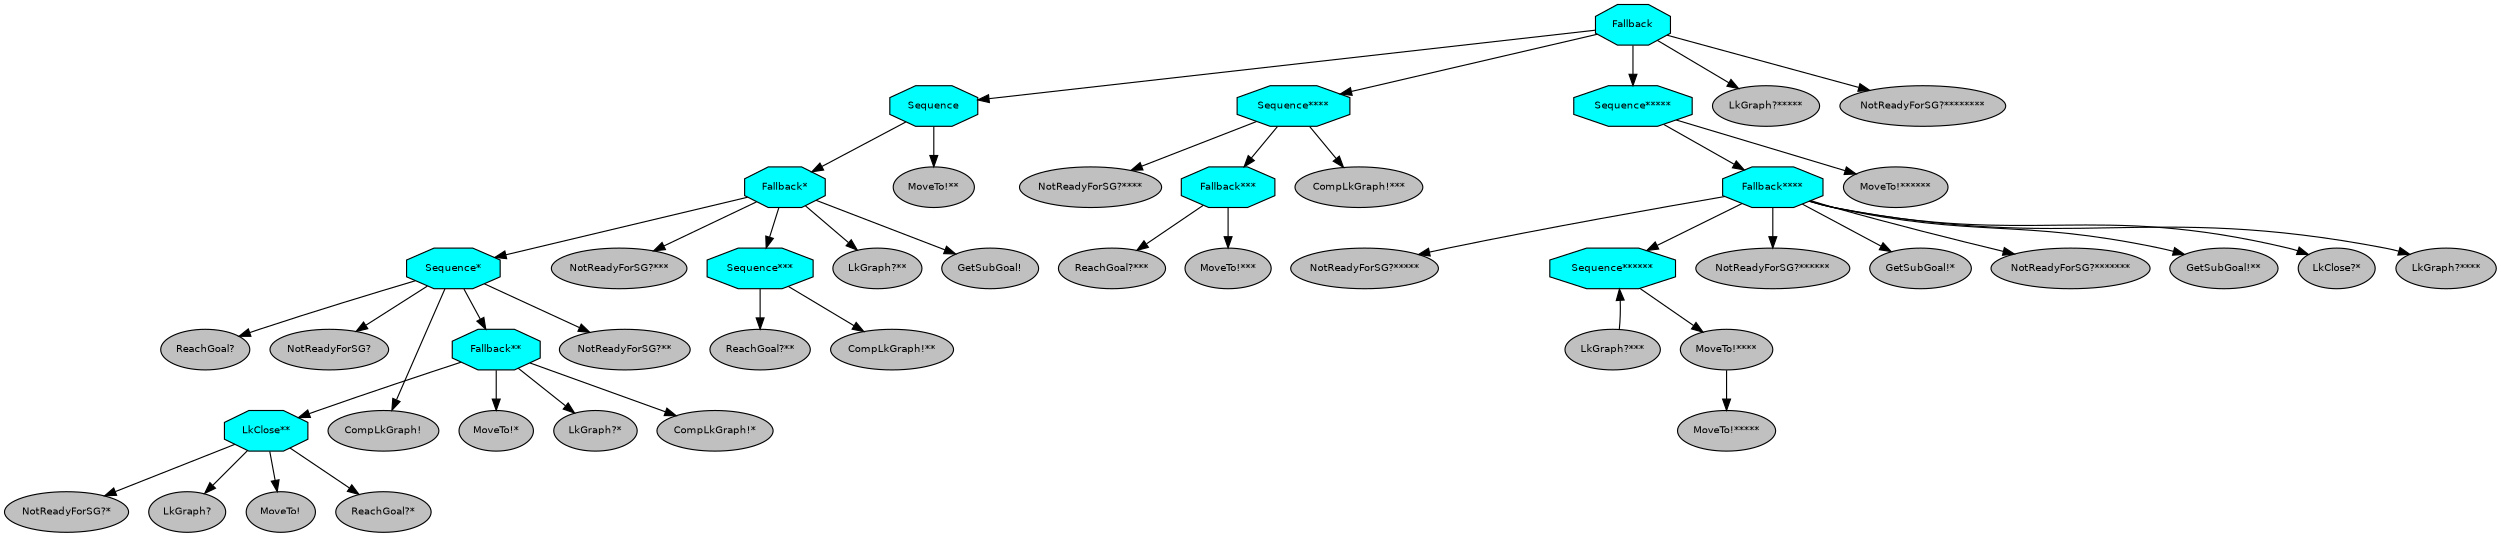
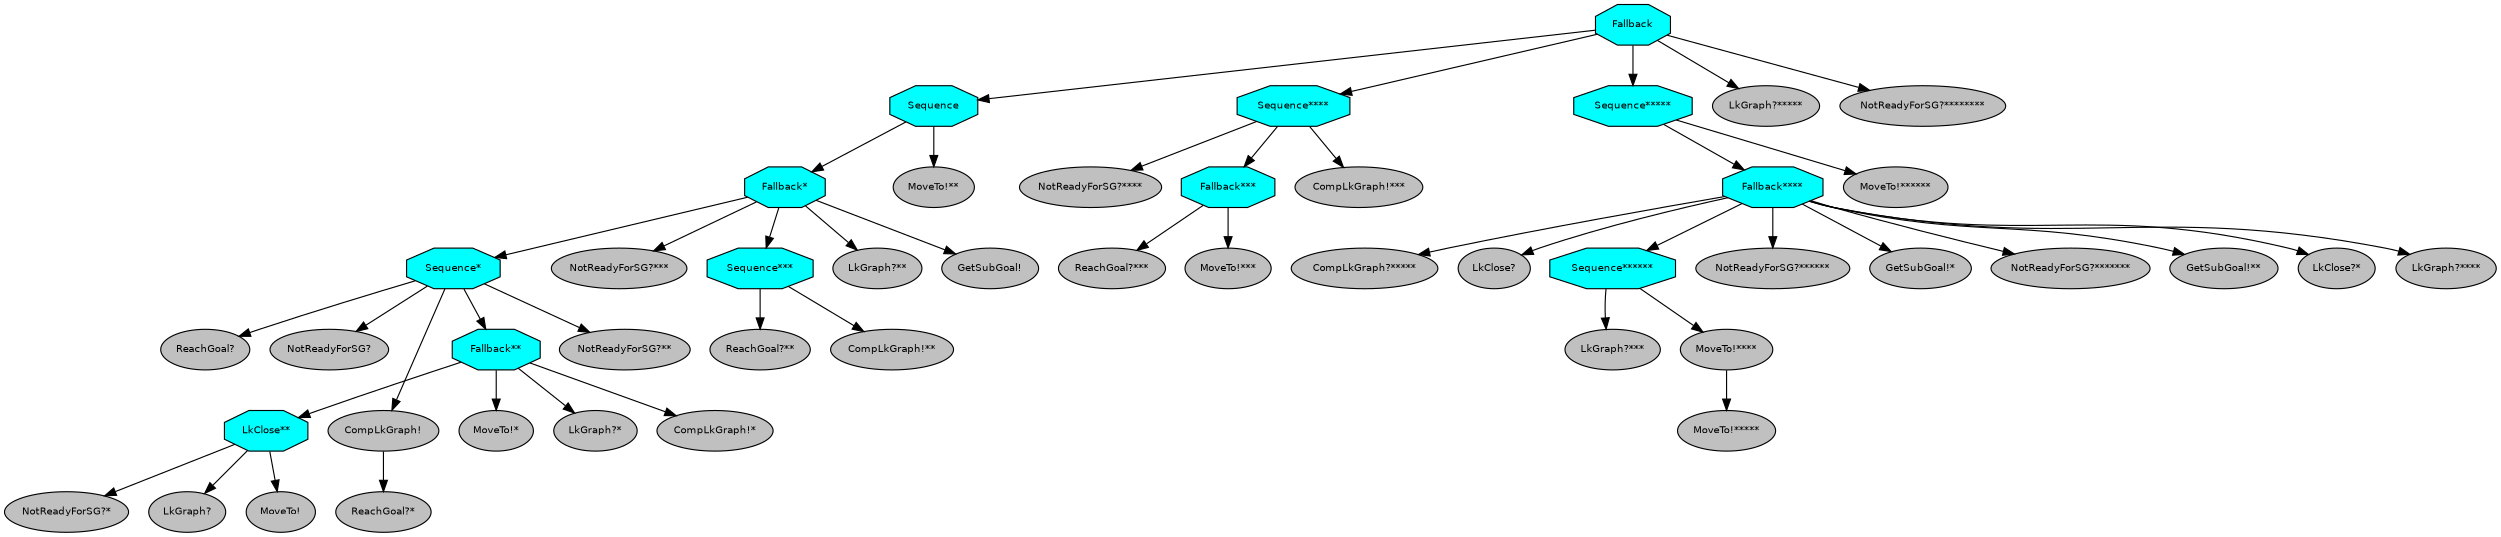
(1364, 268) -> (1364, 268)
none -> (1494, 268)
(1620, 315) -> (1605, 303)
(320, 468) -> (383, 466)
